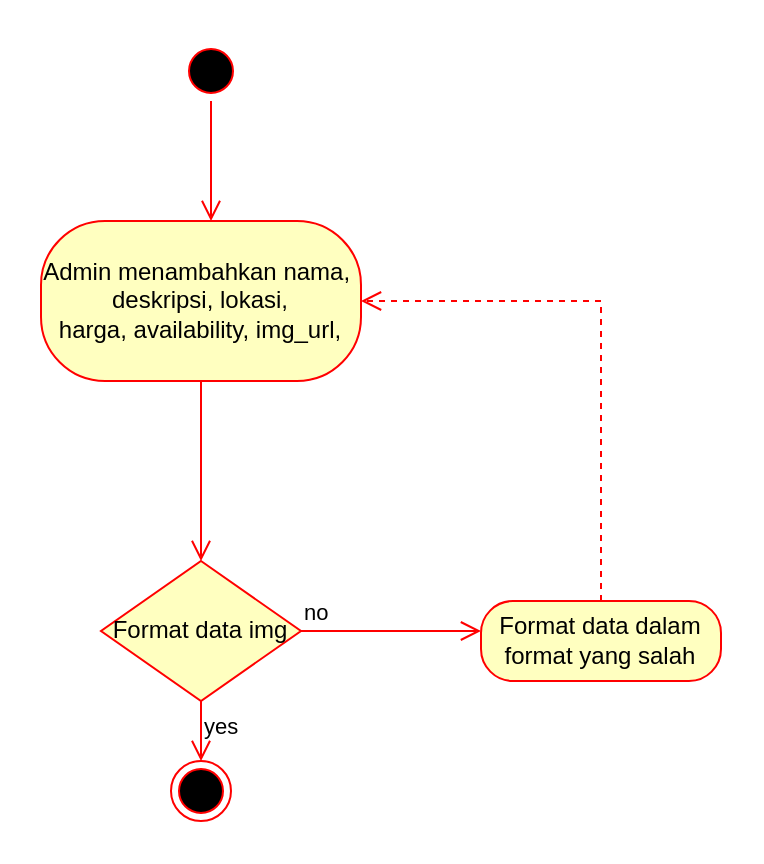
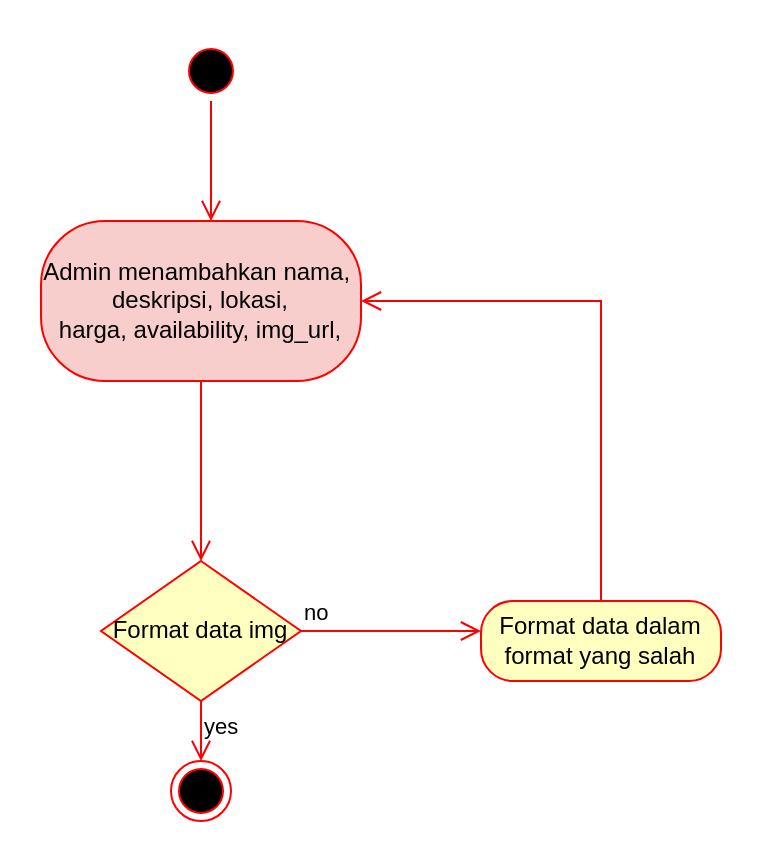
(201, 301) -> (201, 301)
(601, 335) -> (601, 335)
